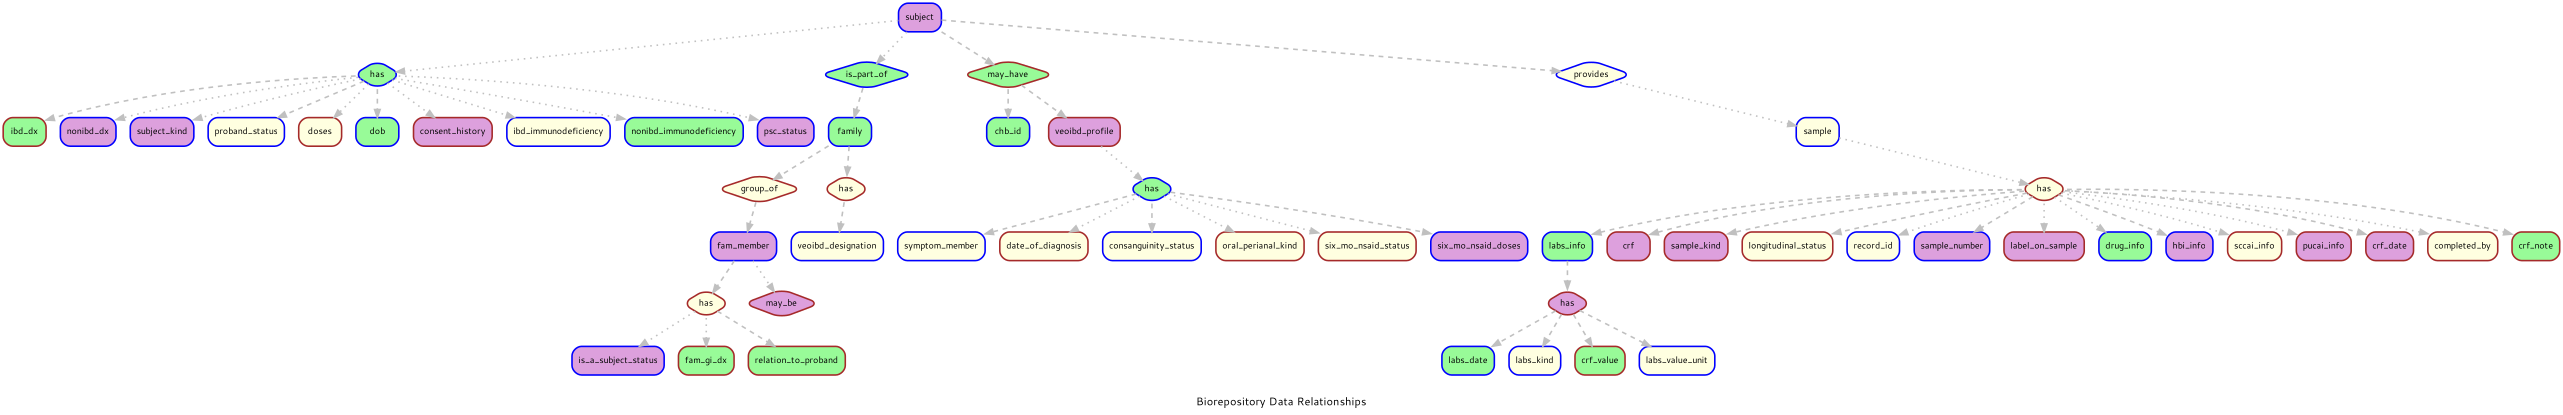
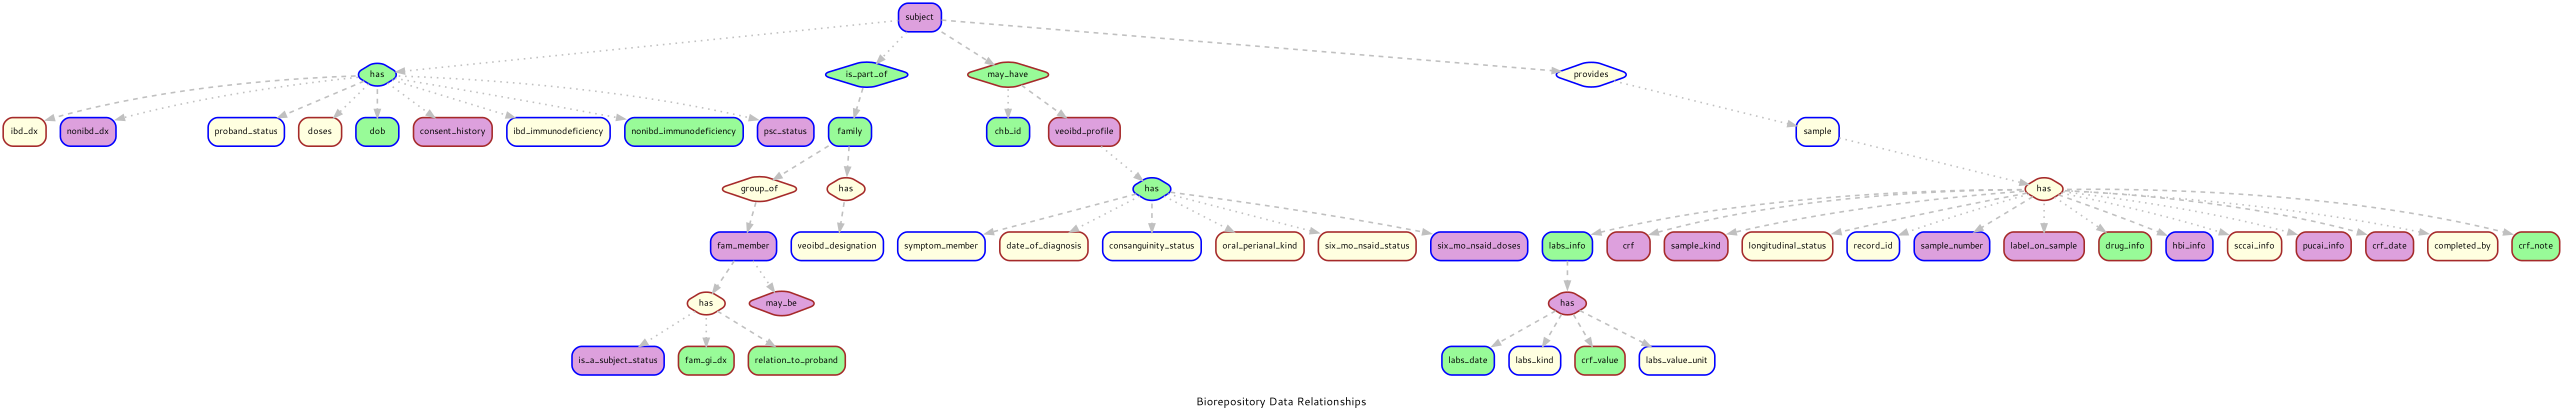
(1008, 99) -> (1008, 99)
(25, 132) -> (25, 132)
(162, 132) -> none
(2125, 246) -> (2125, 246)
